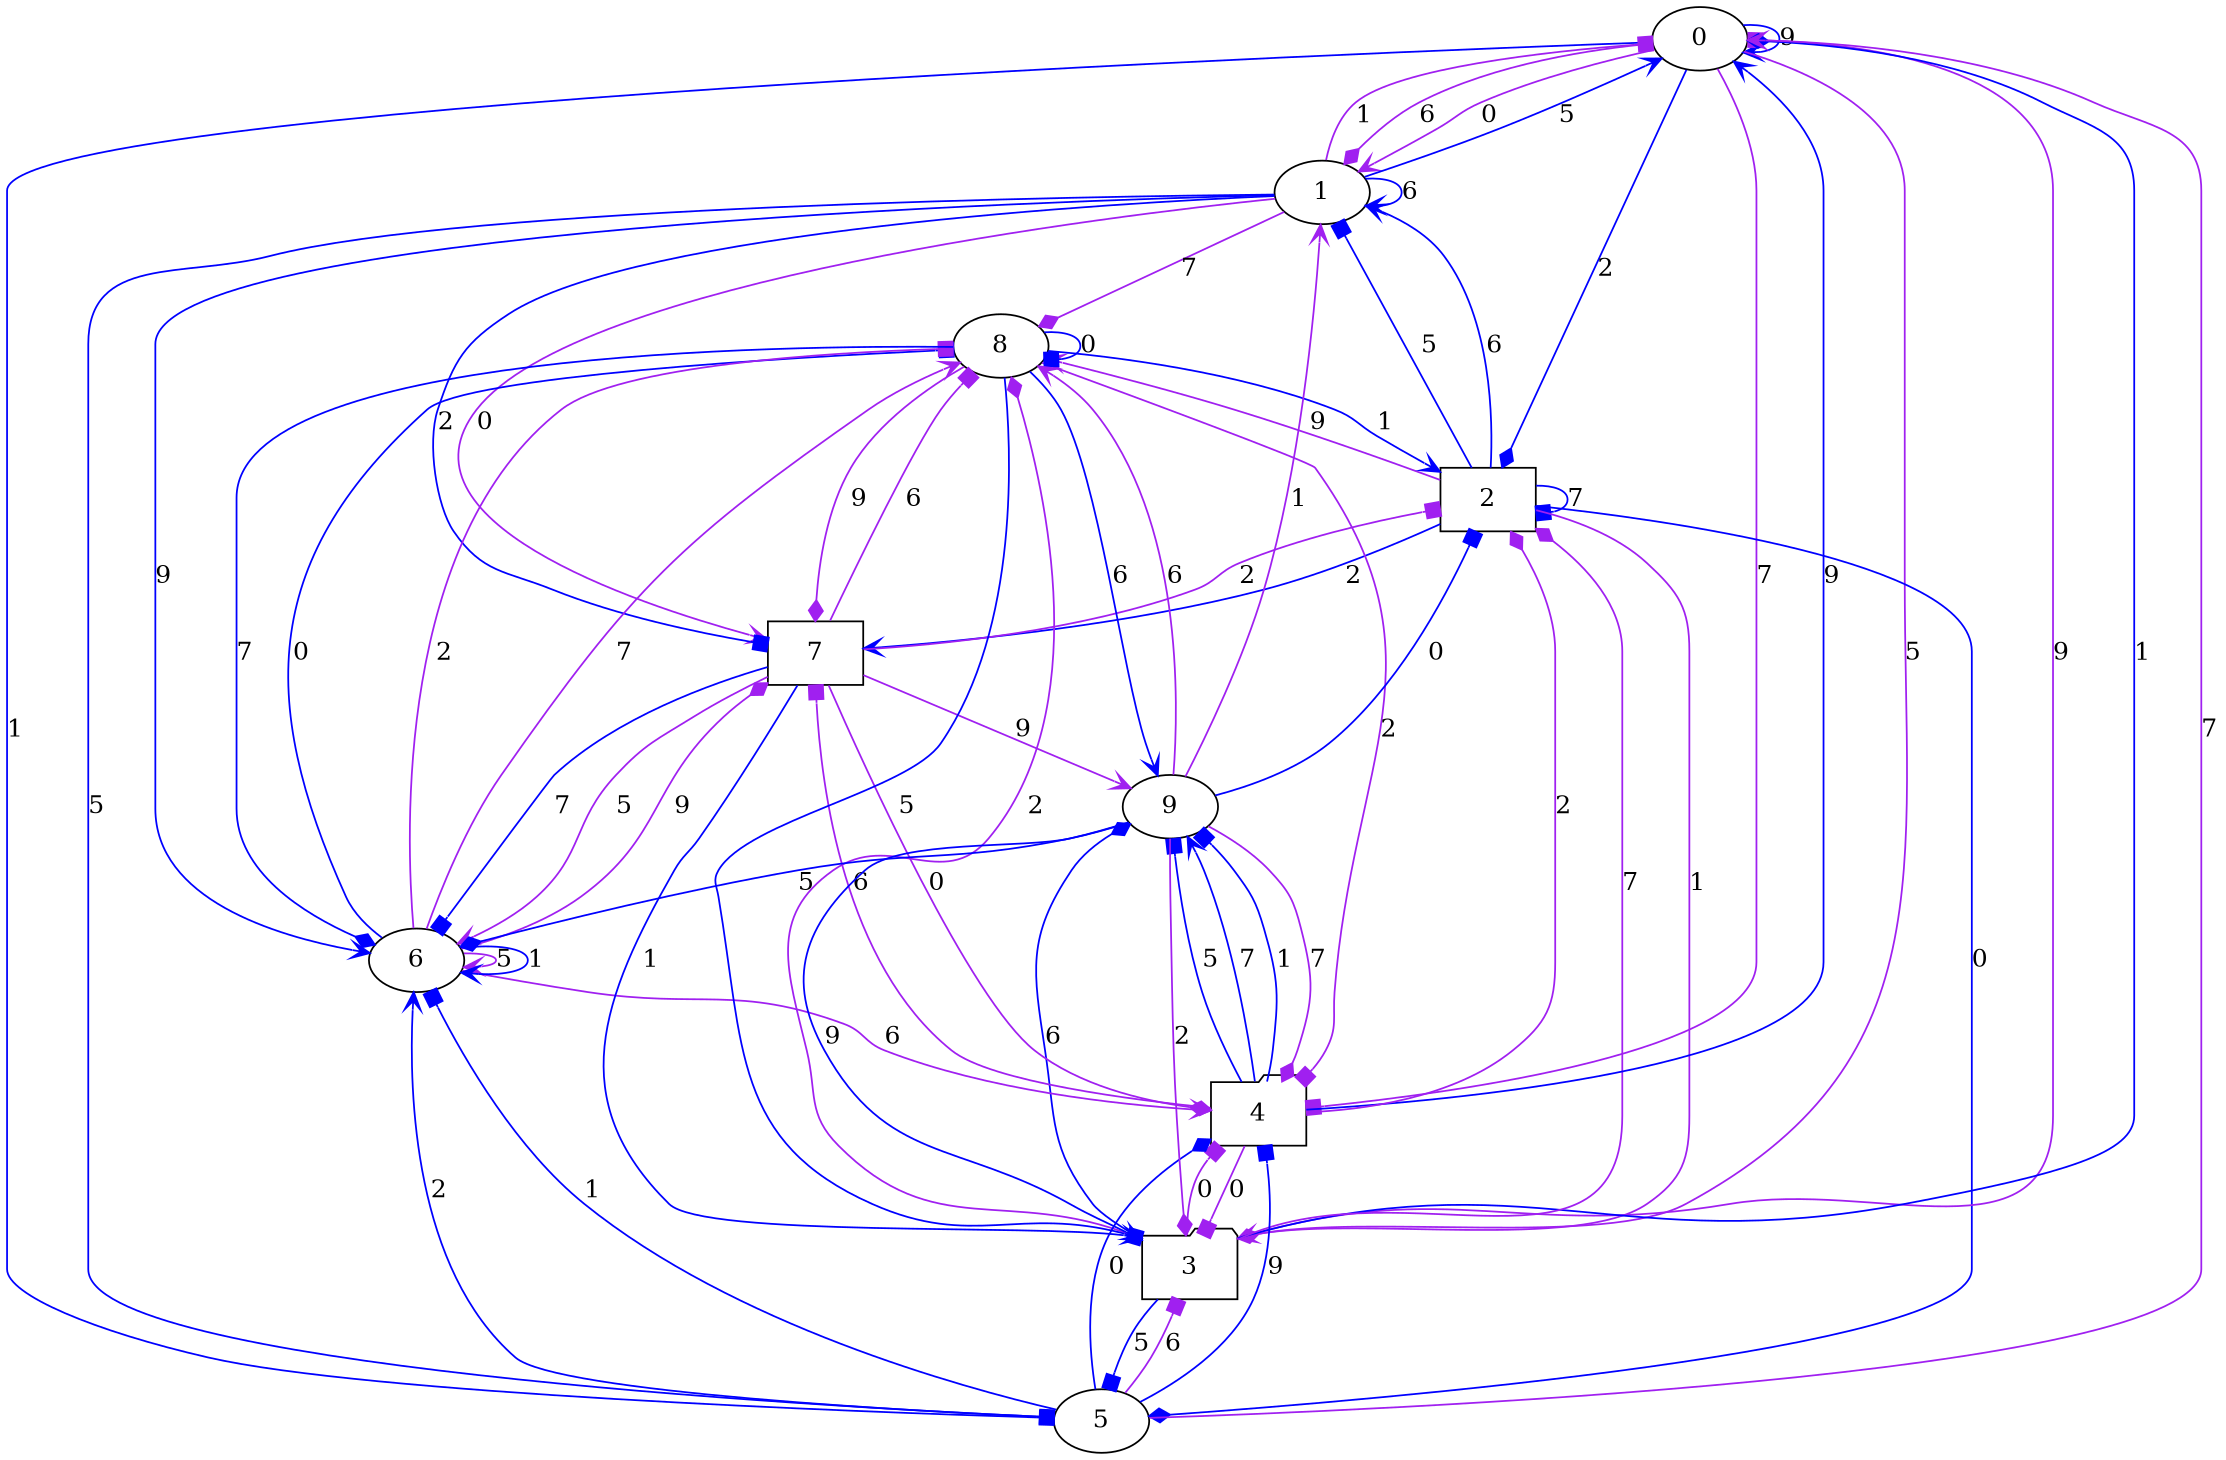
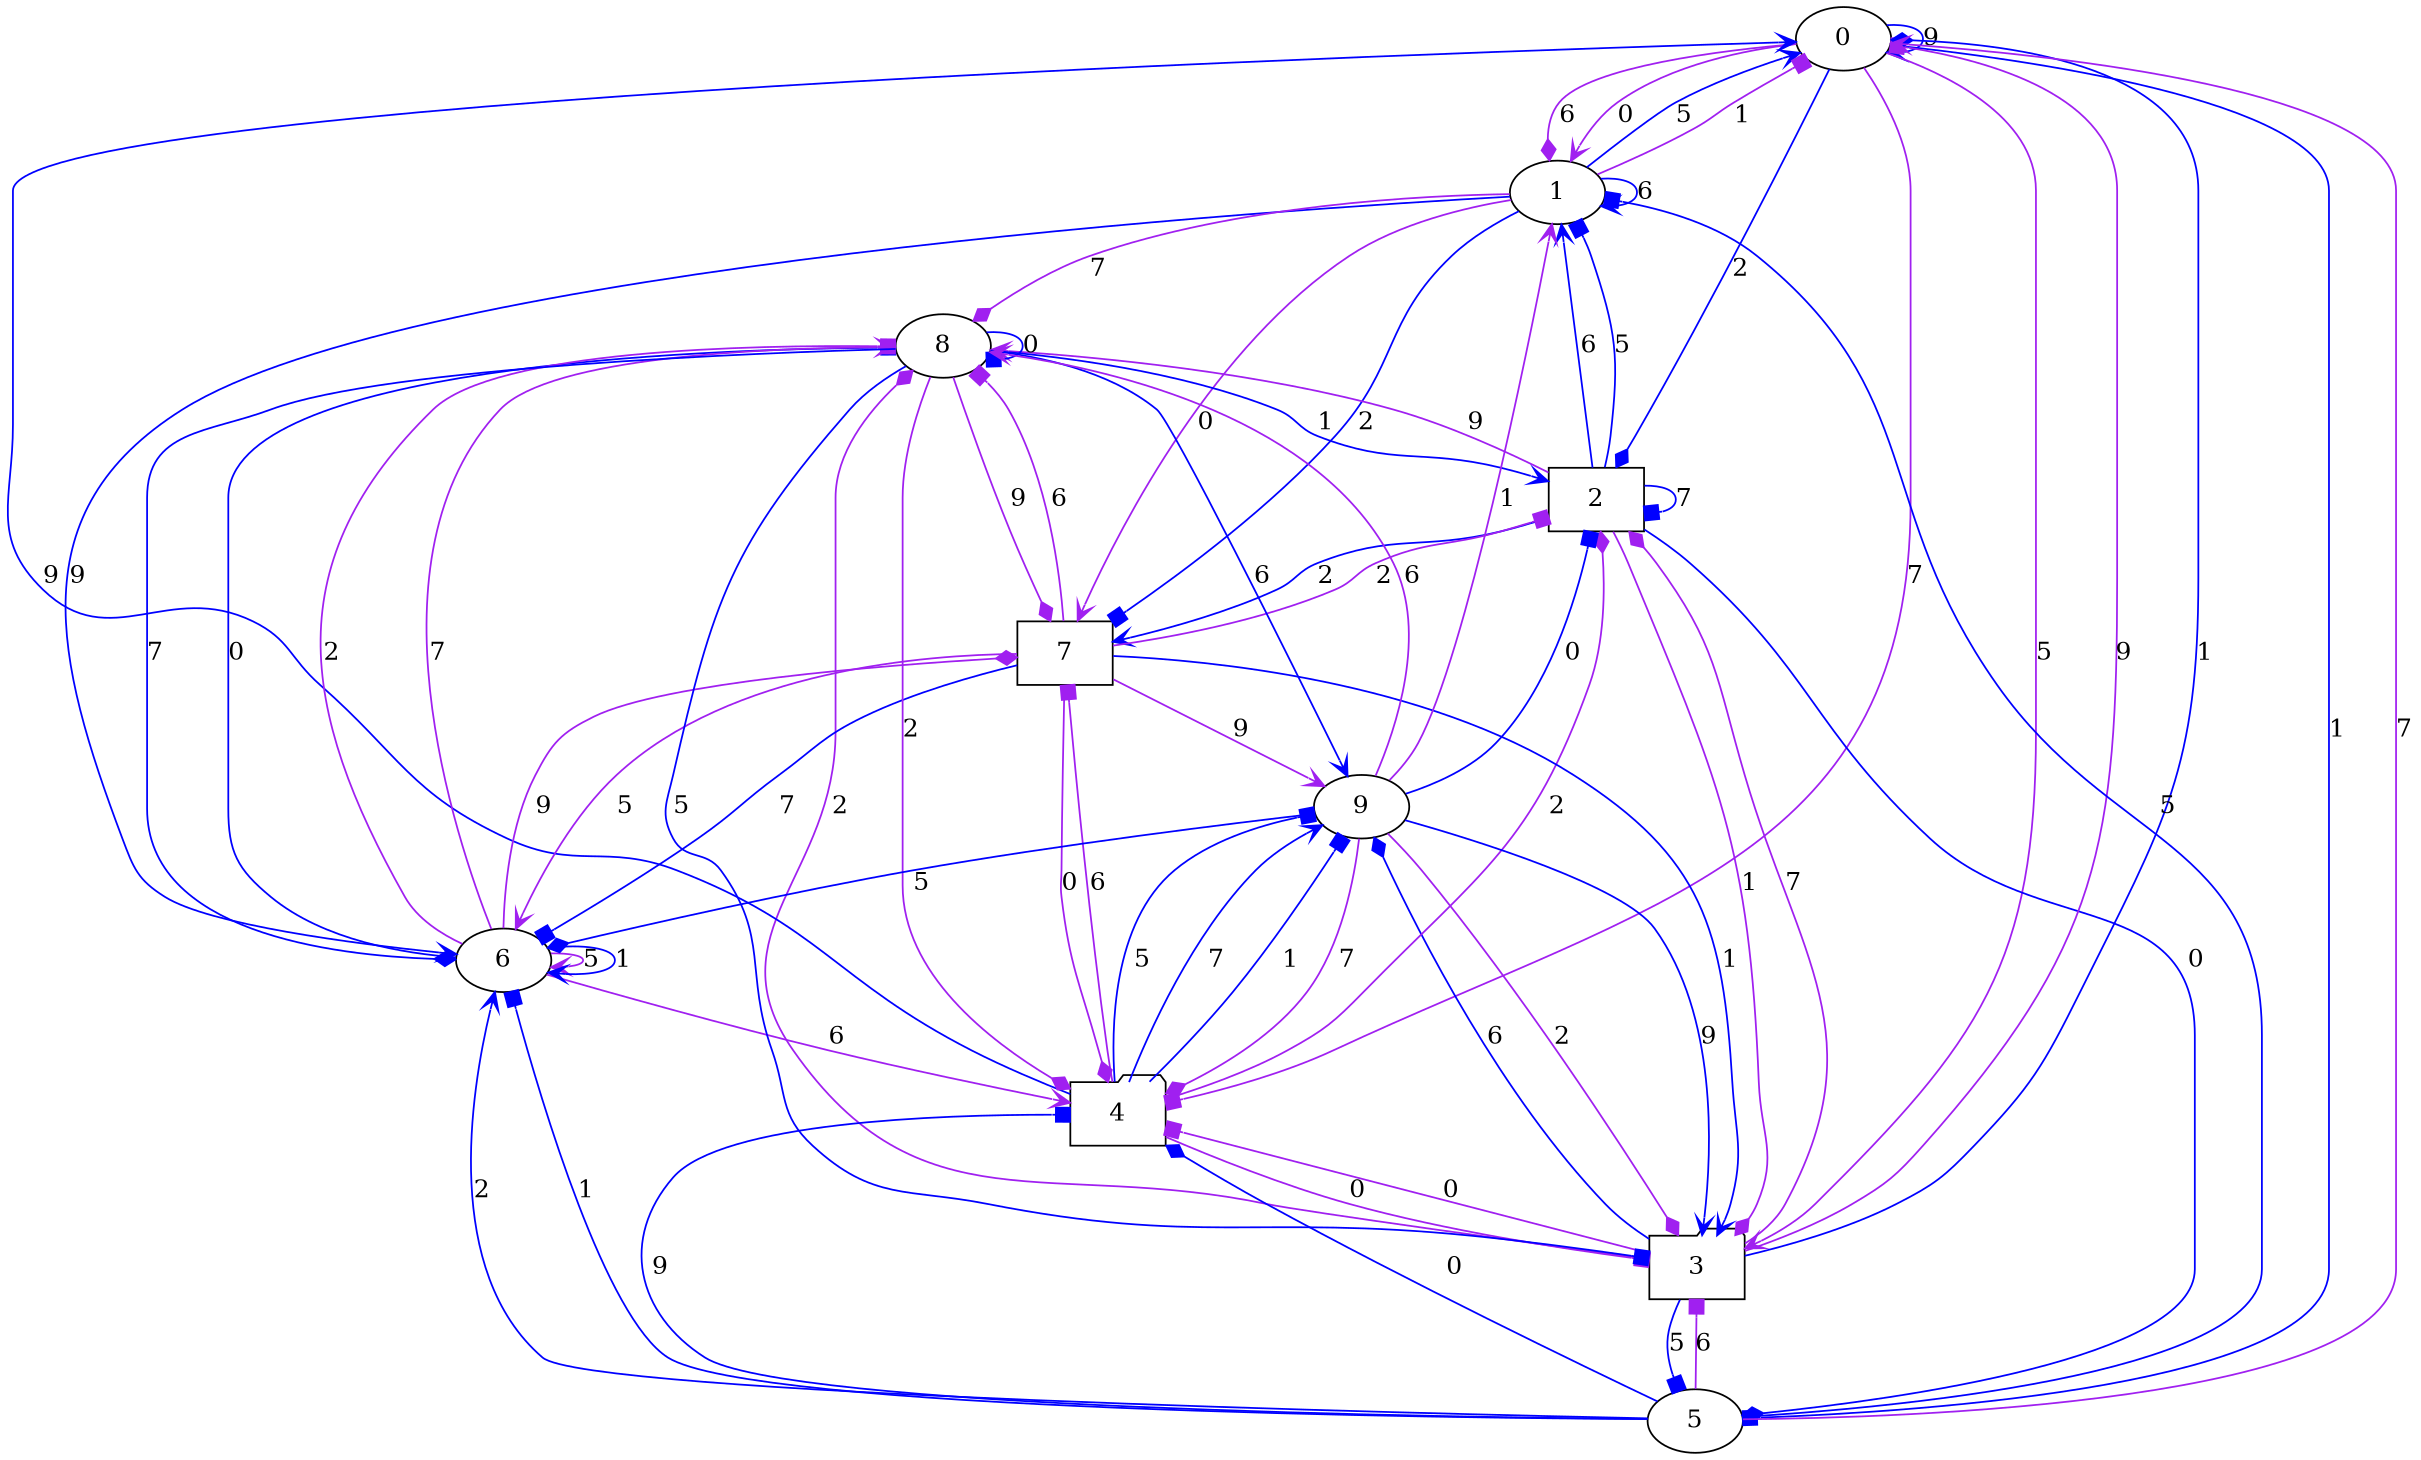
(1381, 619) -> (903, 756)
(88, 677) -> (2216, 893)
